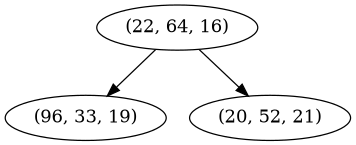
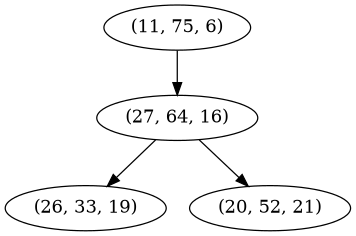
none -> (177, 28)
(177, 28) -> (177, 118)
(86, 118) -> (86, 208)
